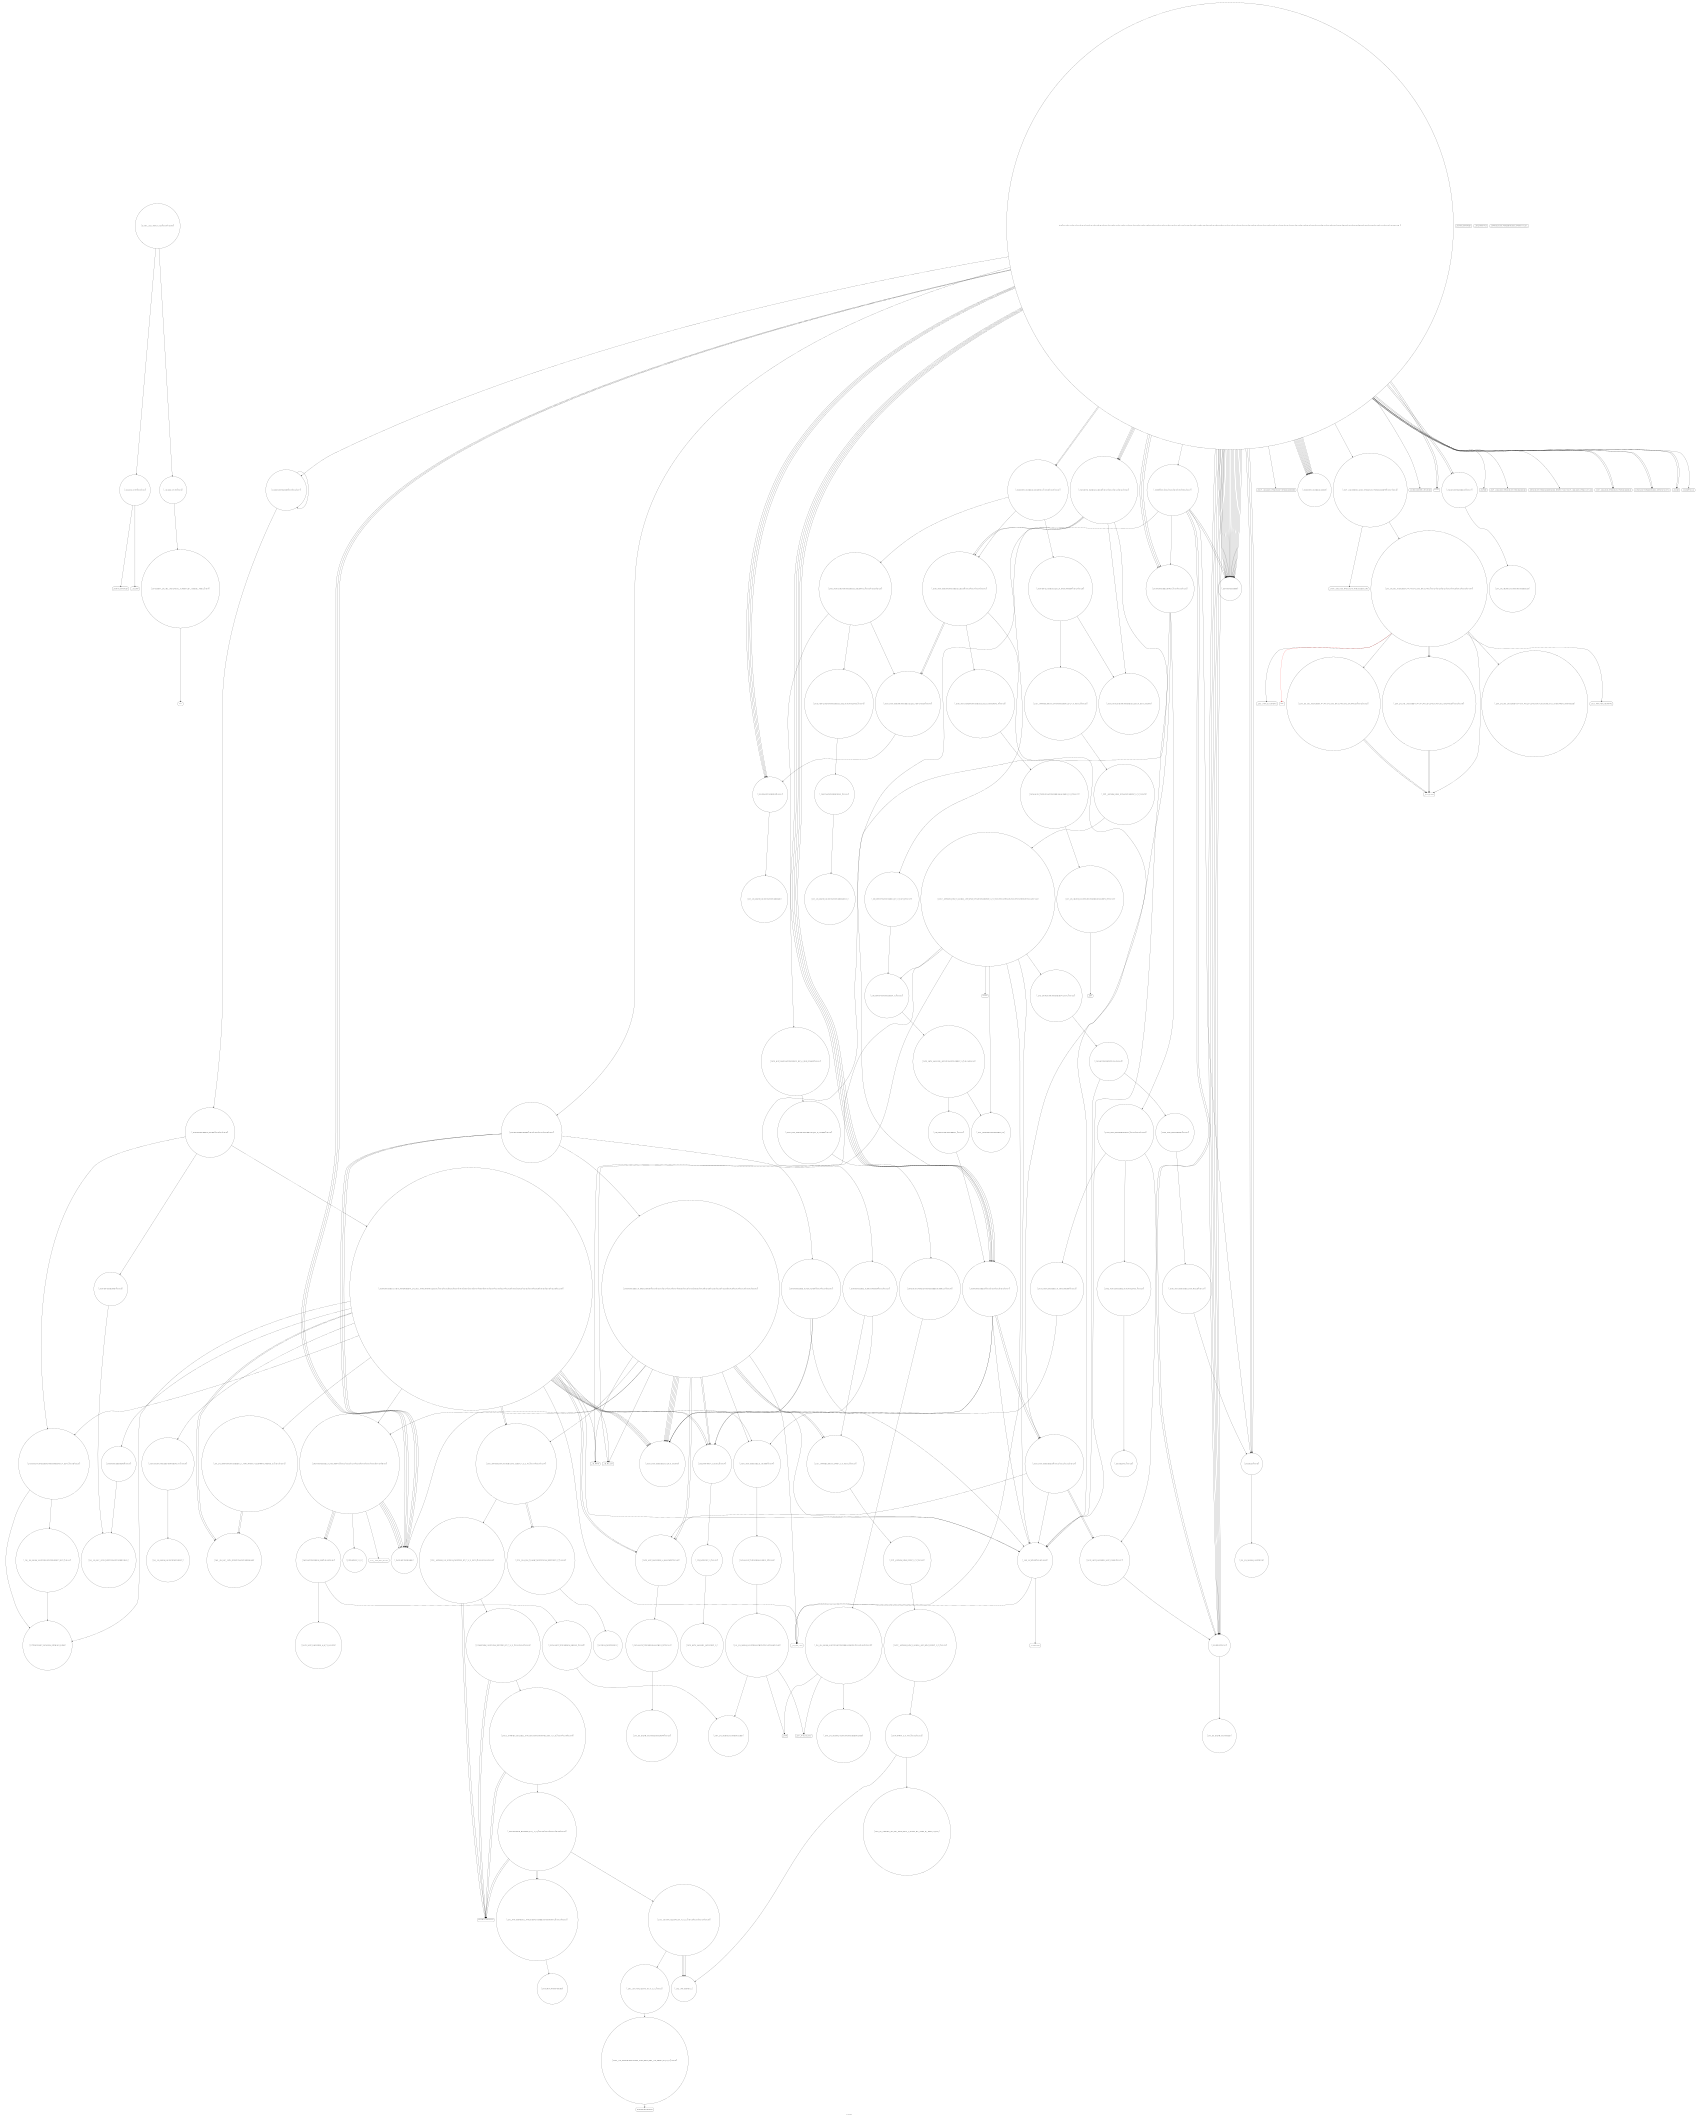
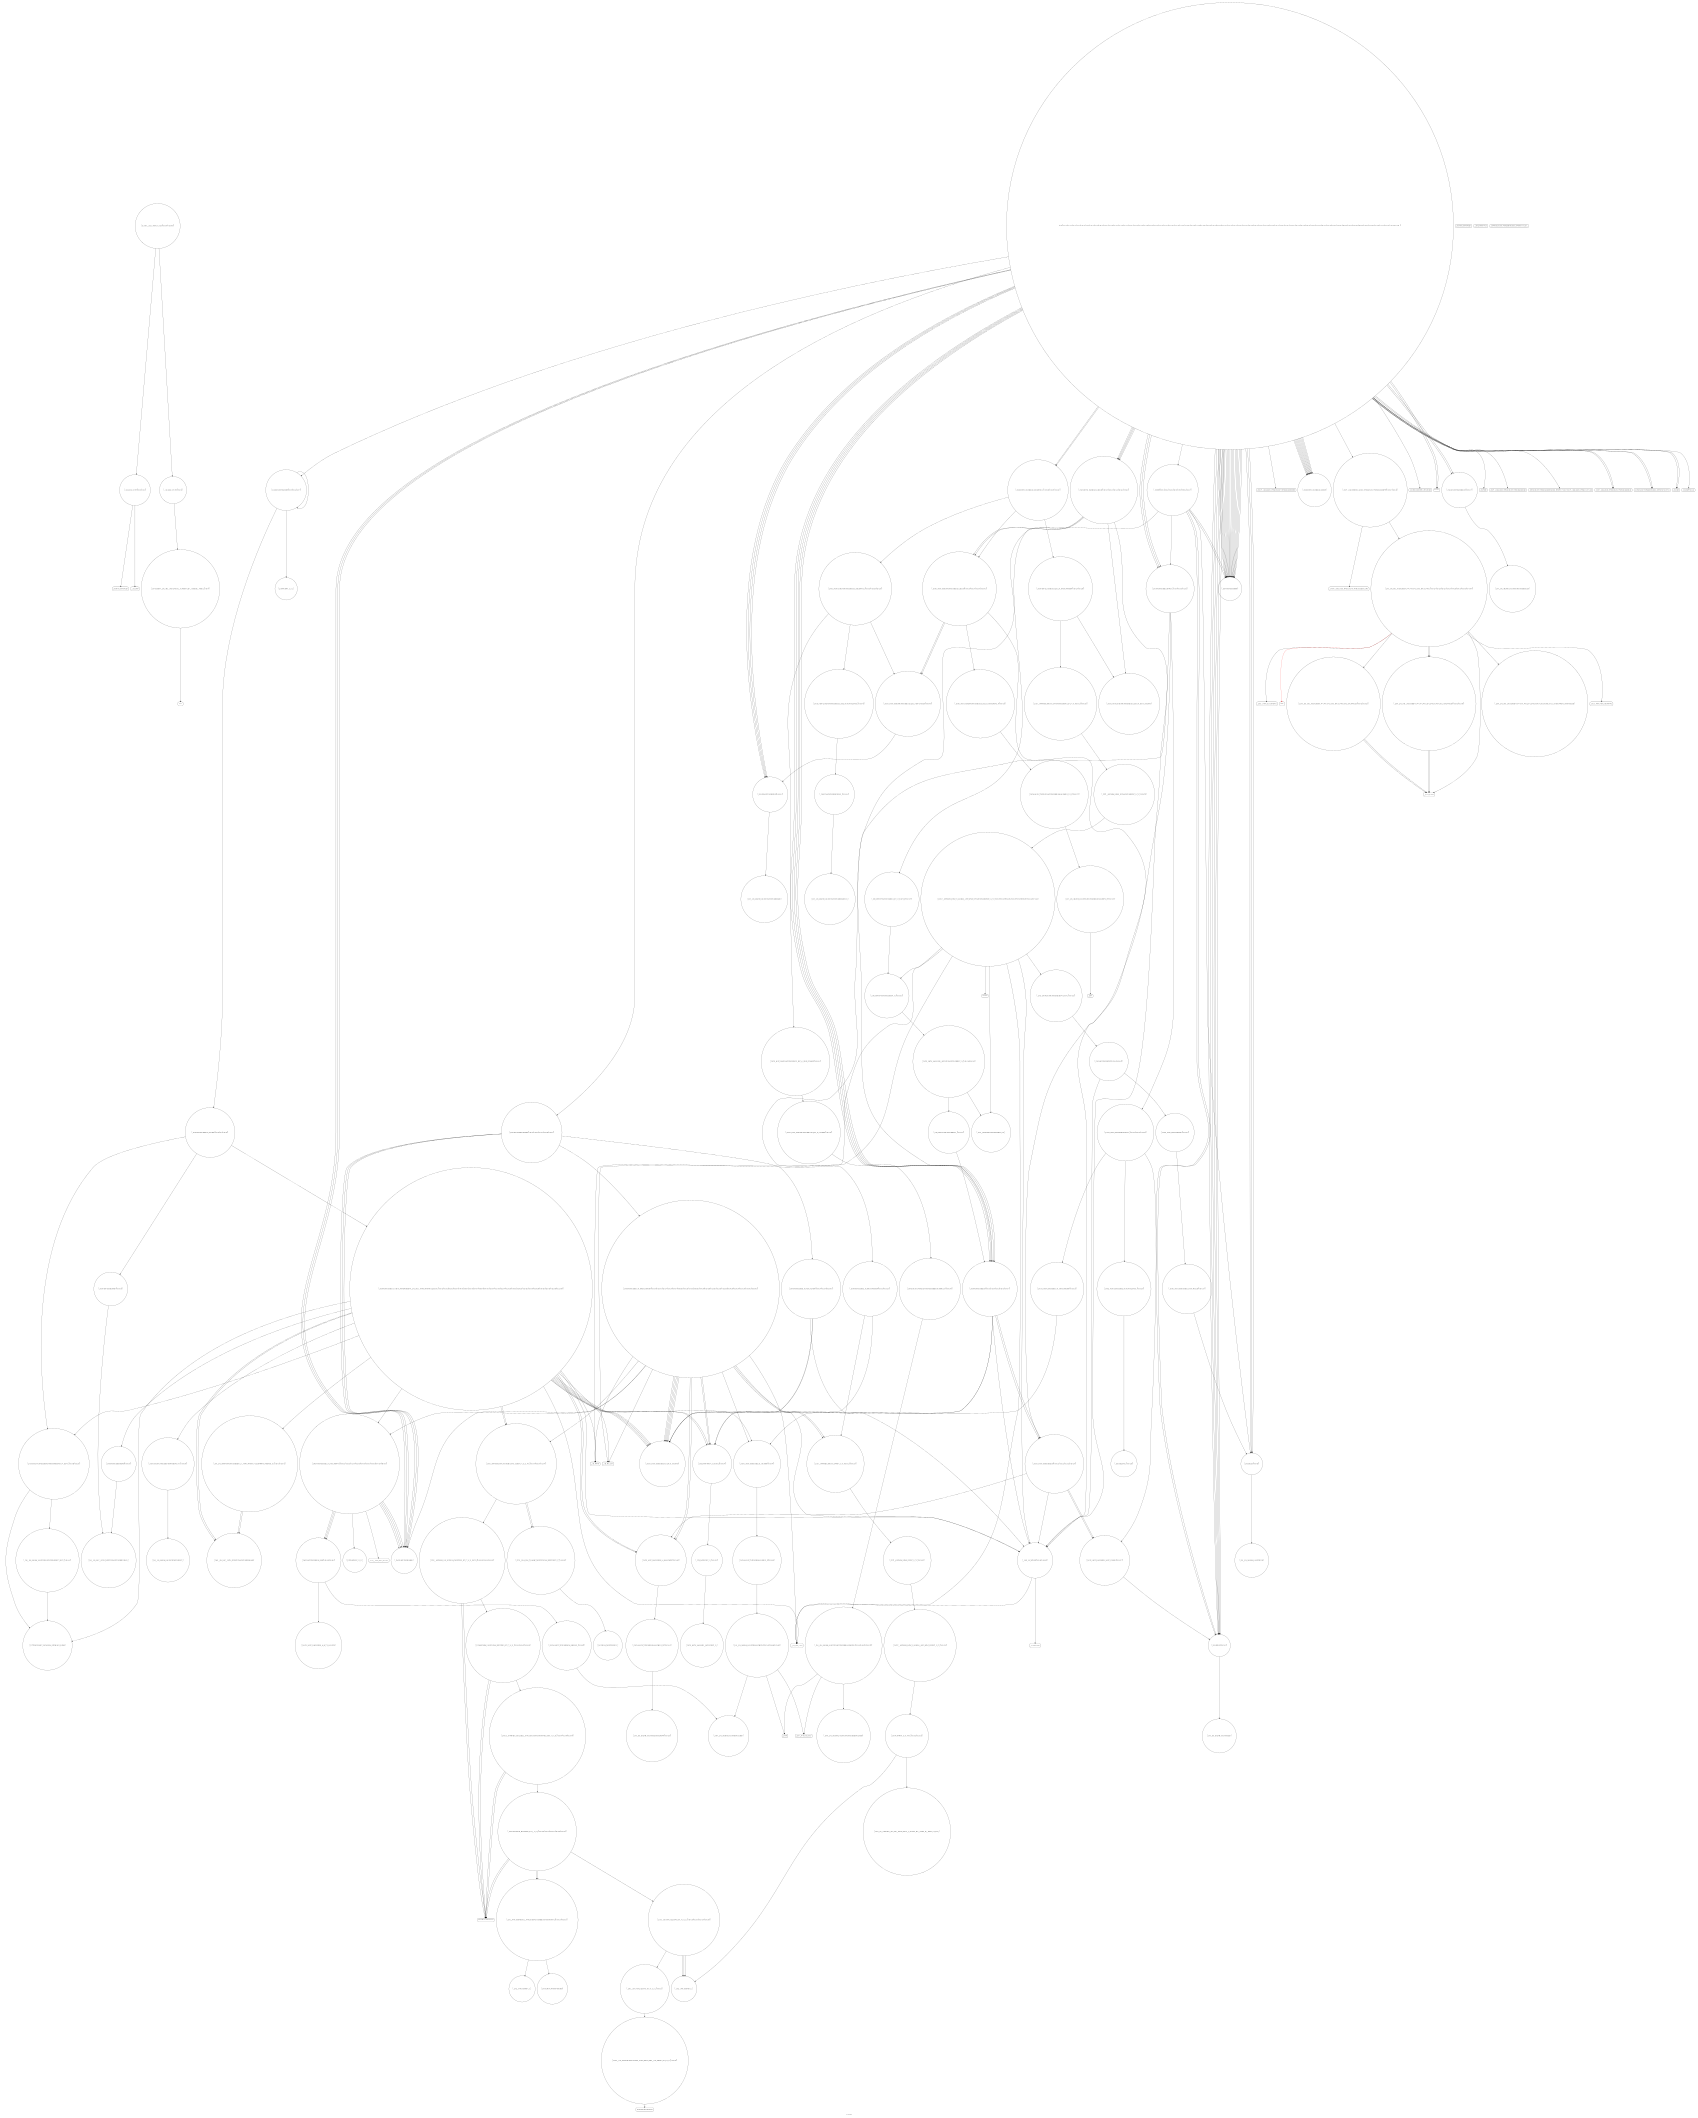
none -> (286, 589)
none -> (522, 1989)
